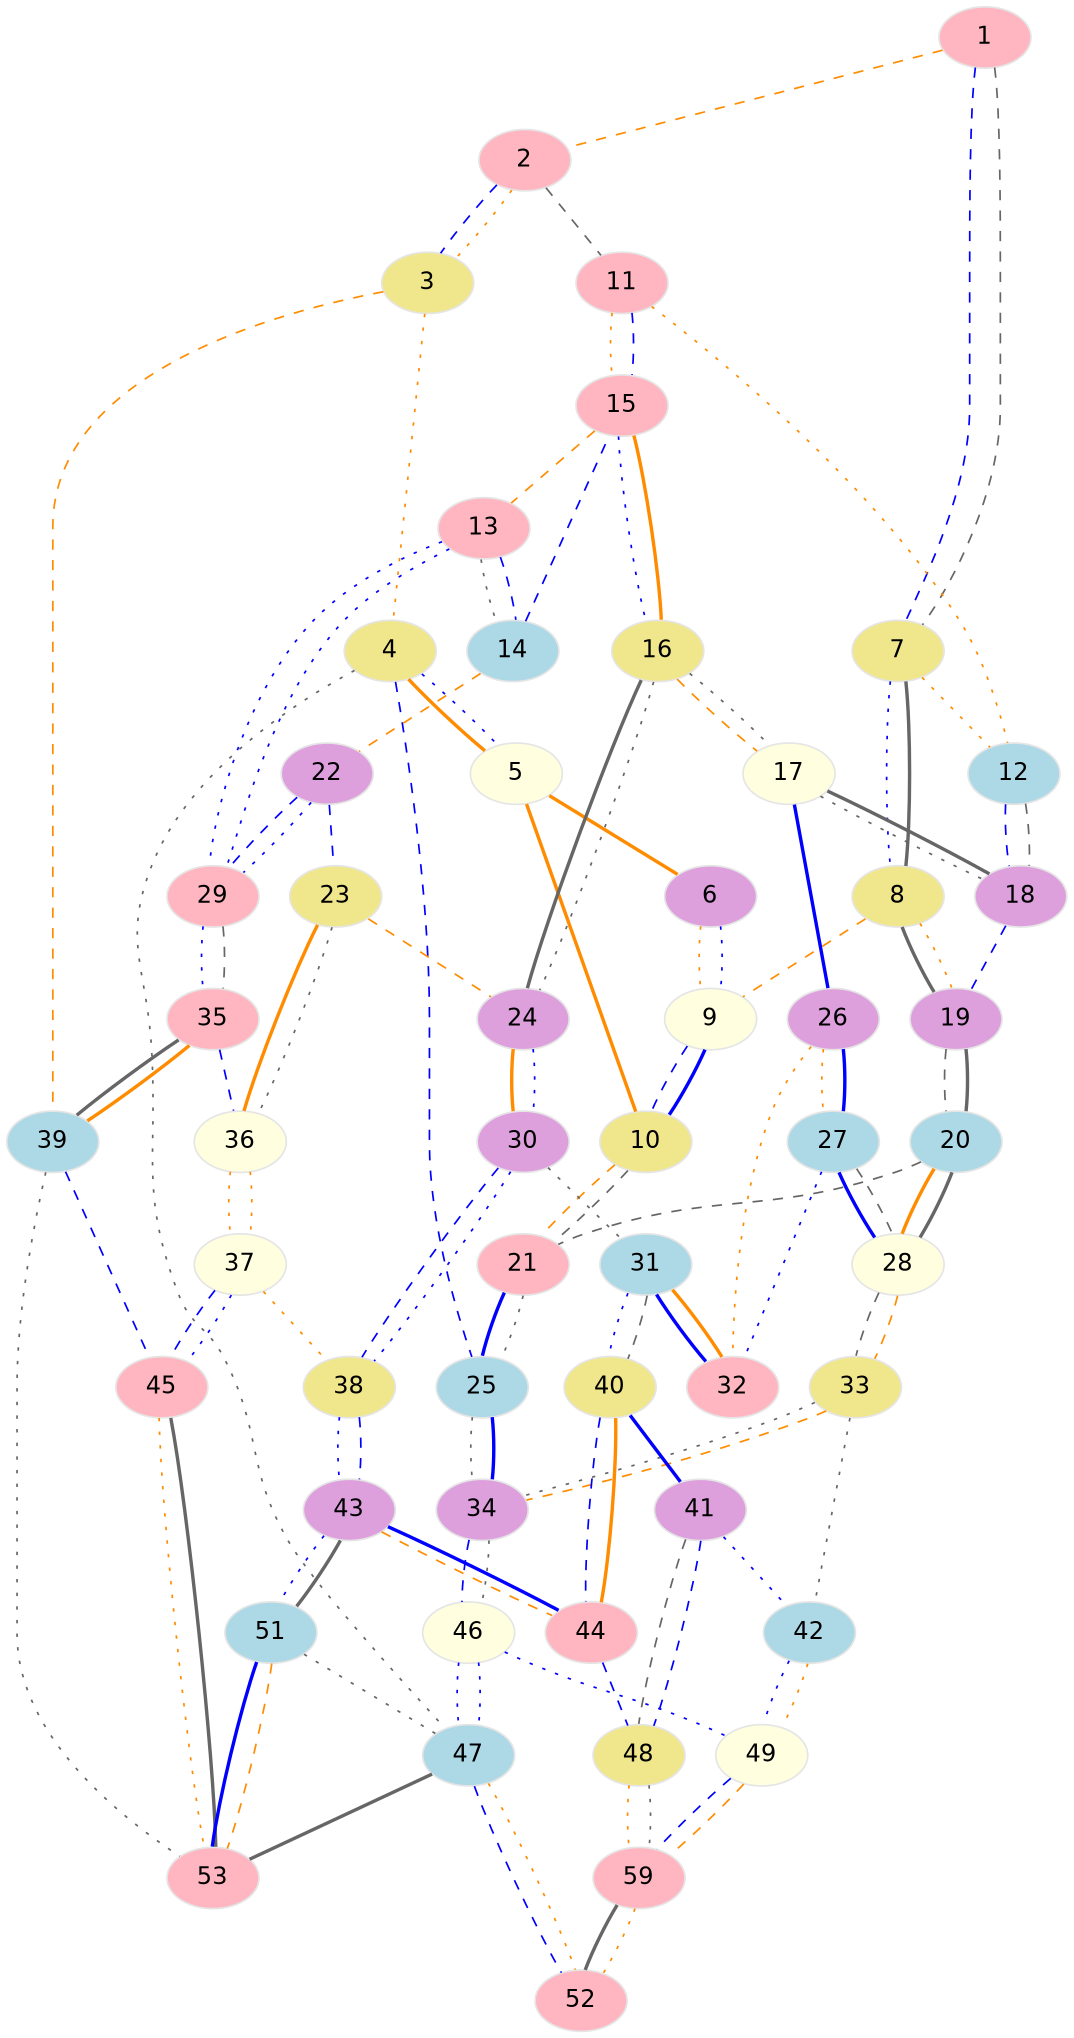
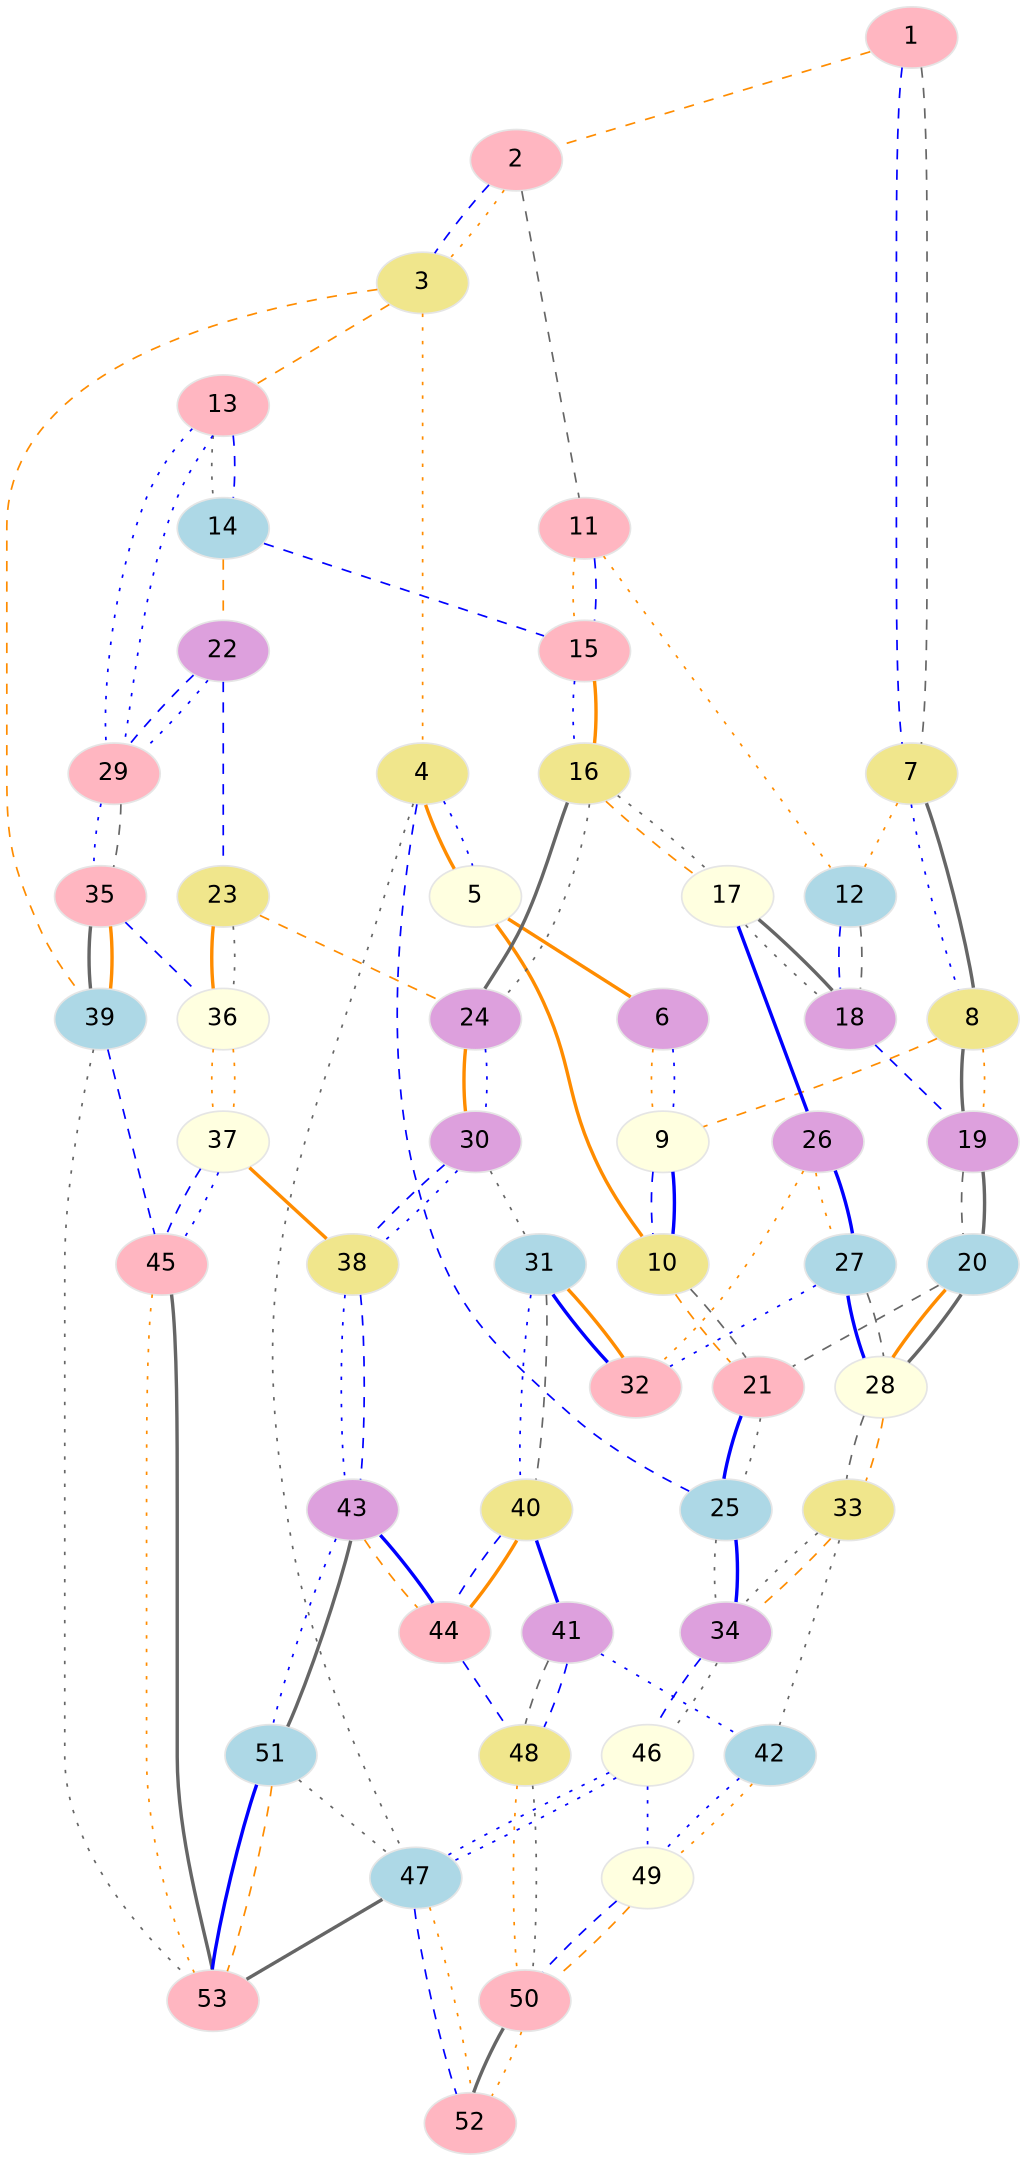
(553, 467) -> (323, 344)
(295, 1326) -> (280, 1196)
(639, 1878) -> (525, 2001)
